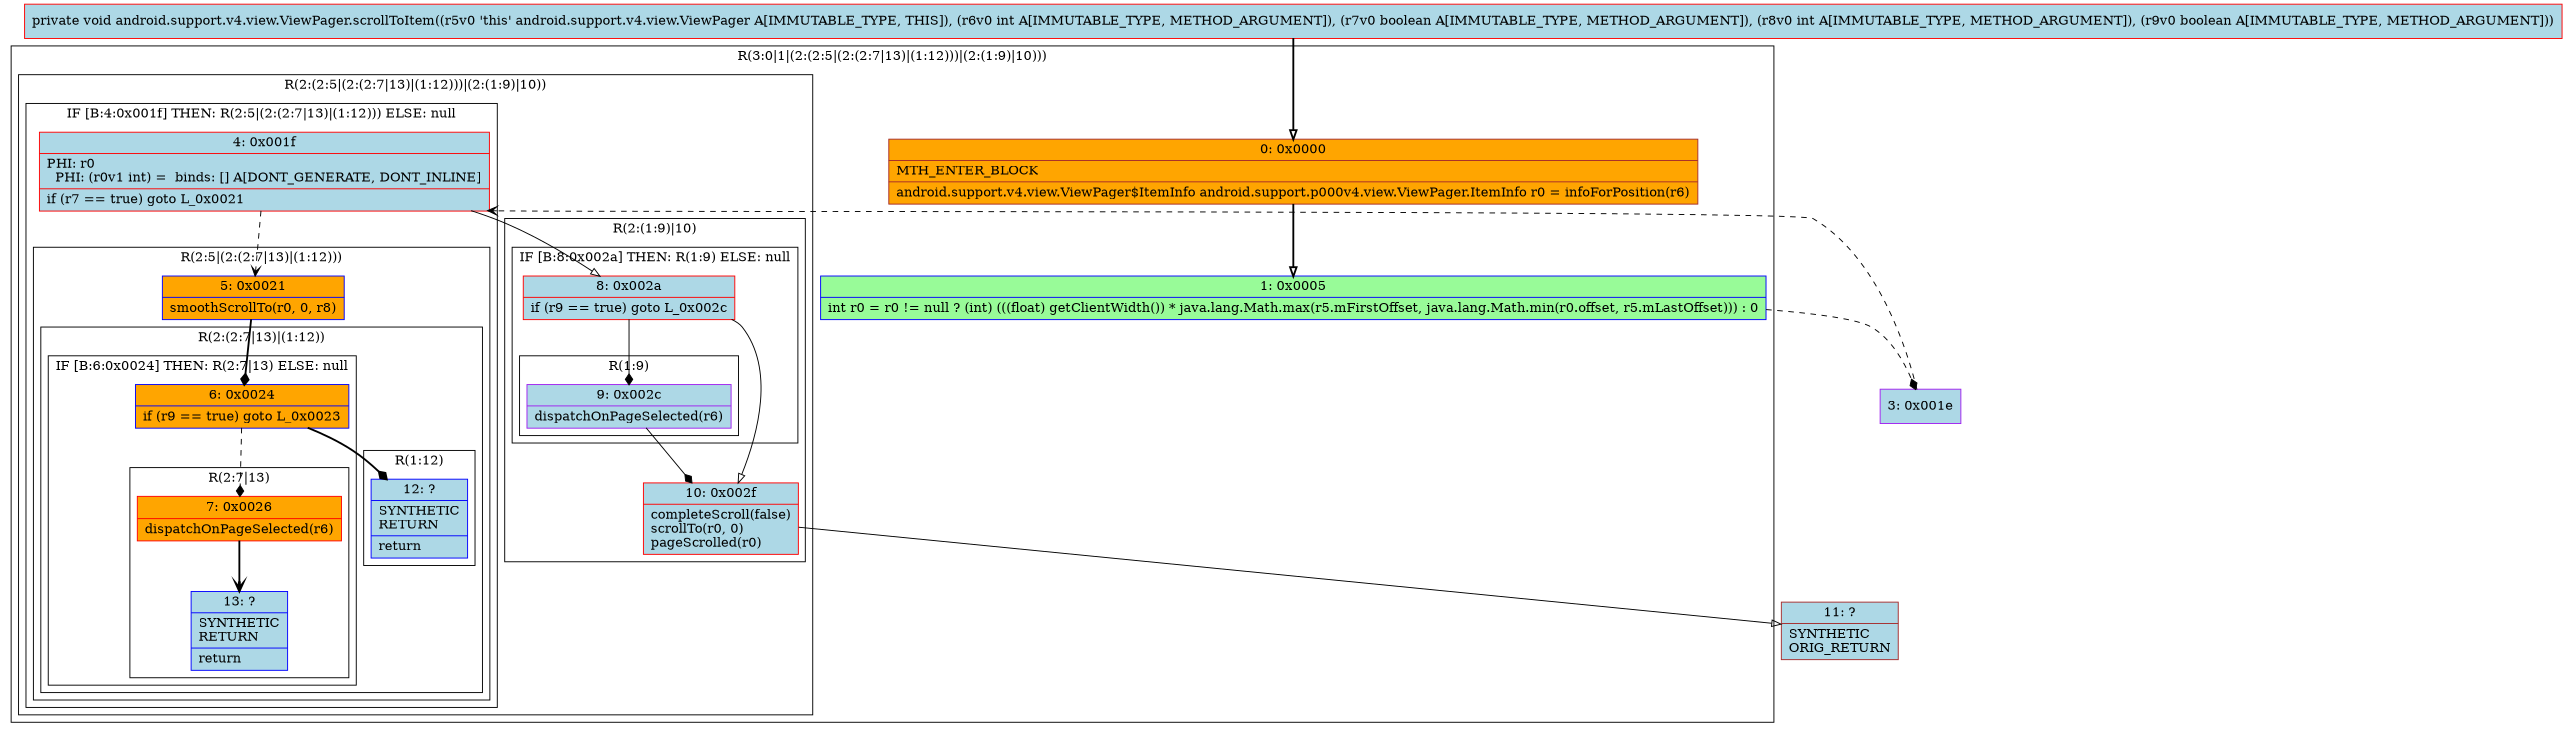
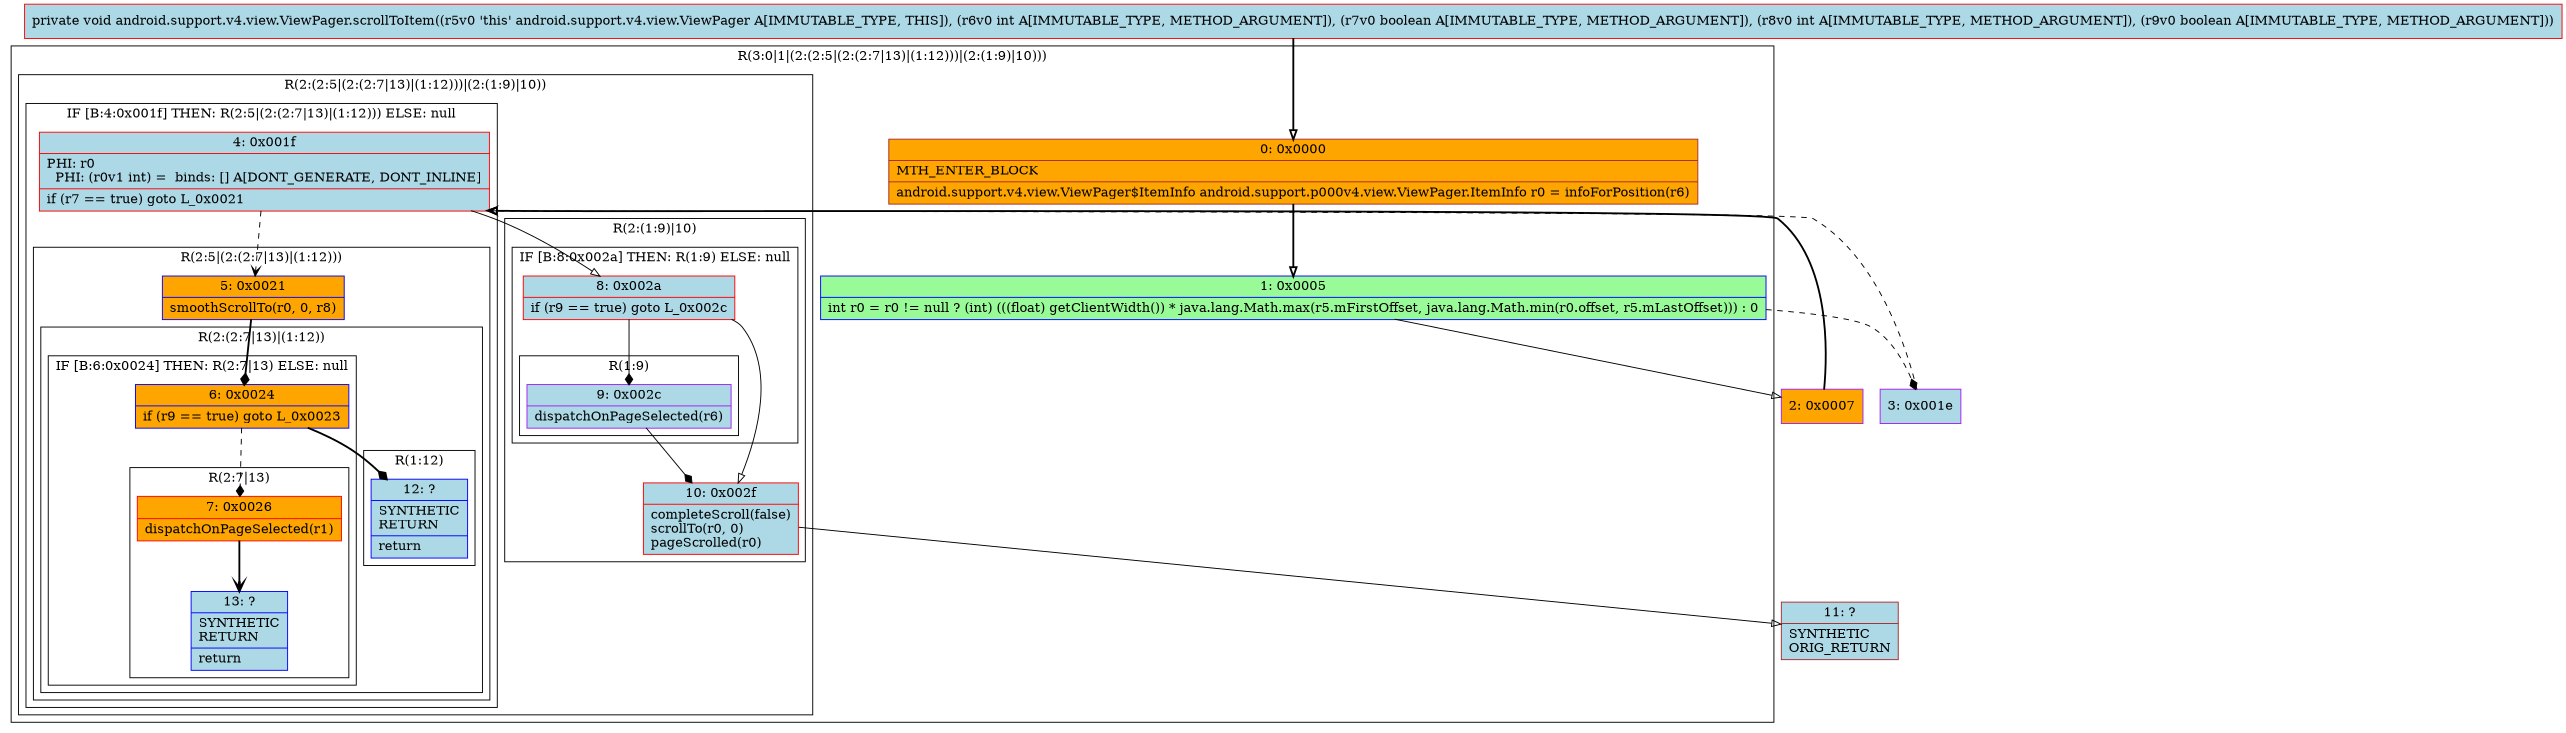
none -> (1822, 406)
(239, 529) -> (239, 529)
